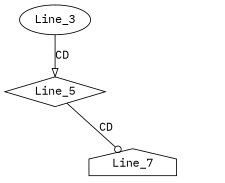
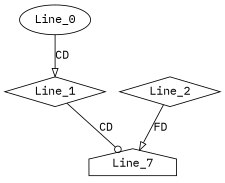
(55, 20) -> (55, 20)
(55, 92) -> (55, 92)
none -> (170, 92)
